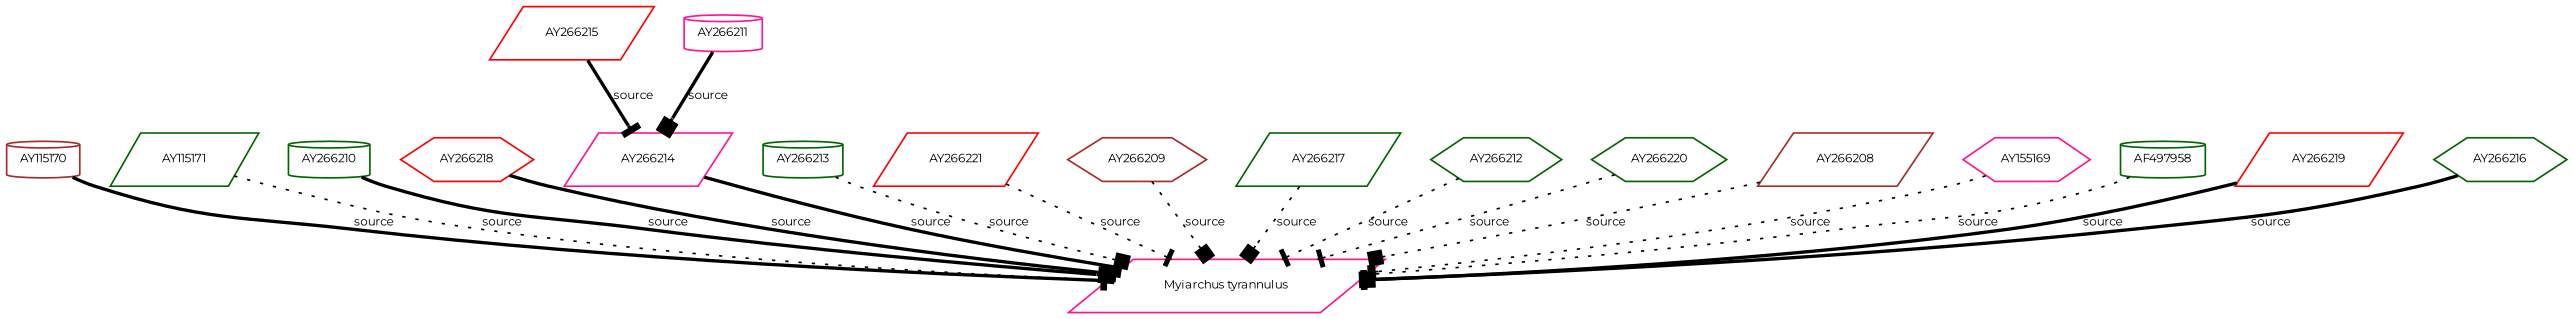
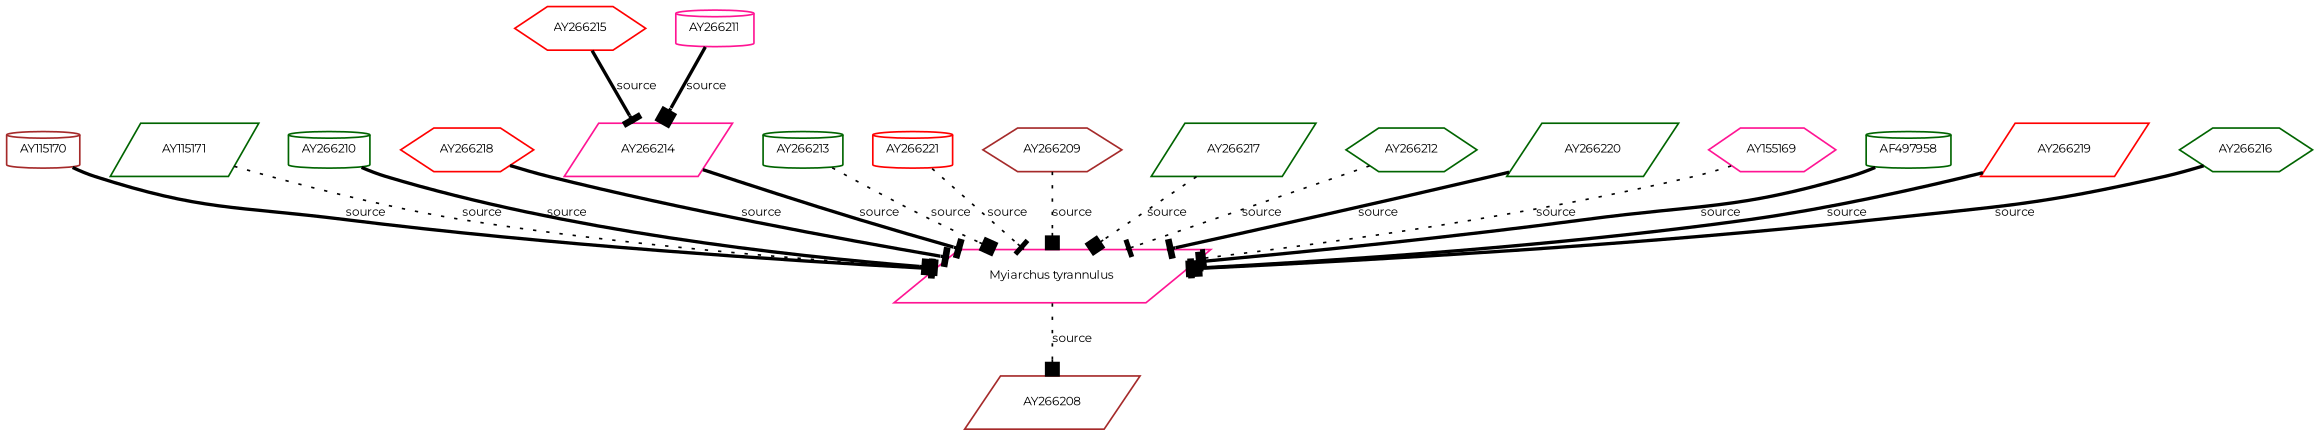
(572, 33) -> (580, 28)
(956, 160) -> (913, 150)
(1659, 160) -> (1593, 150)
(1470, 216) -> (1342, 211)
(1573, 221) -> (1052, 331)
(802, 234) -> (724, 216)
(1755, 239) -> (1542, 225)
